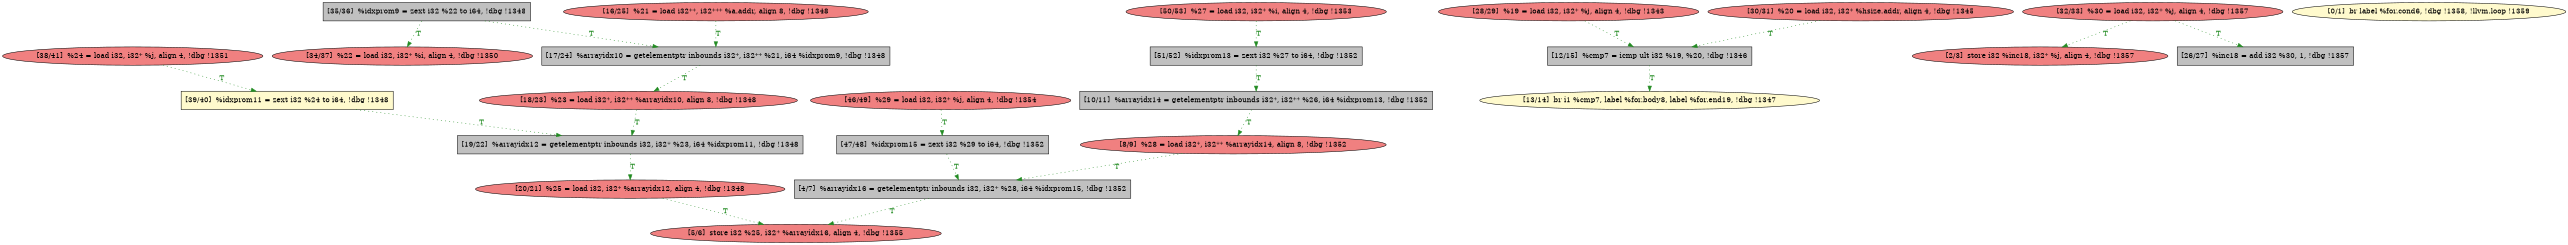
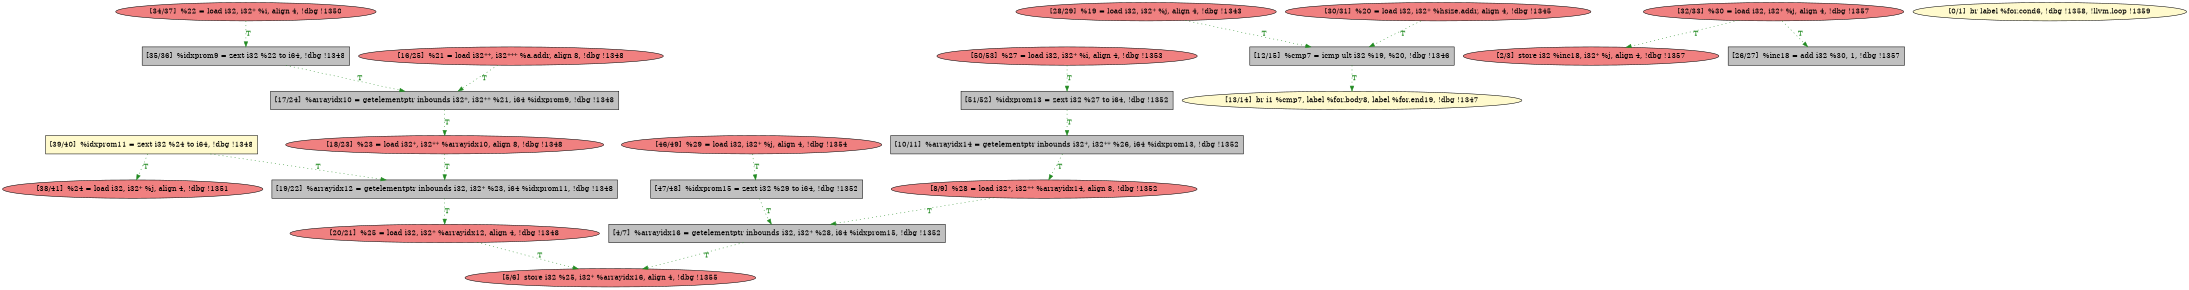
(416, 32) -> (246, 31)
(207, 77) -> (143, 165)
